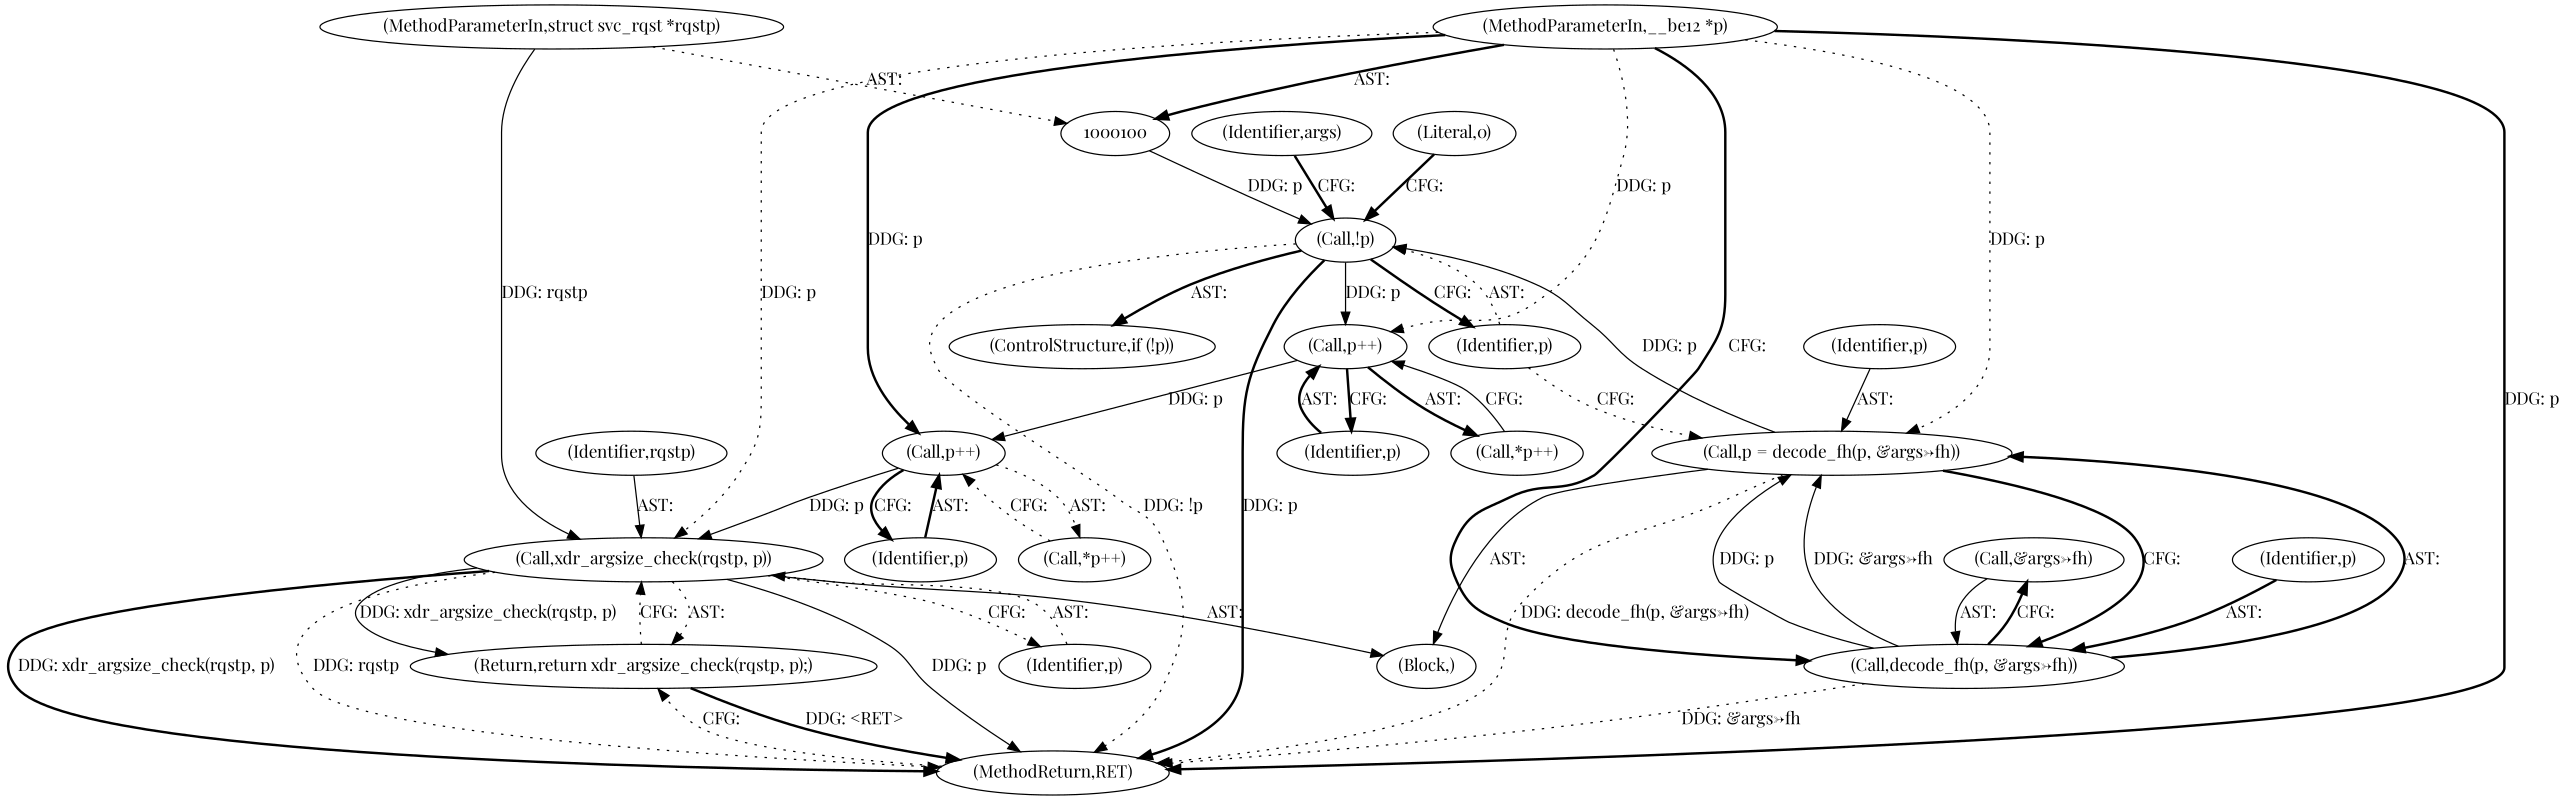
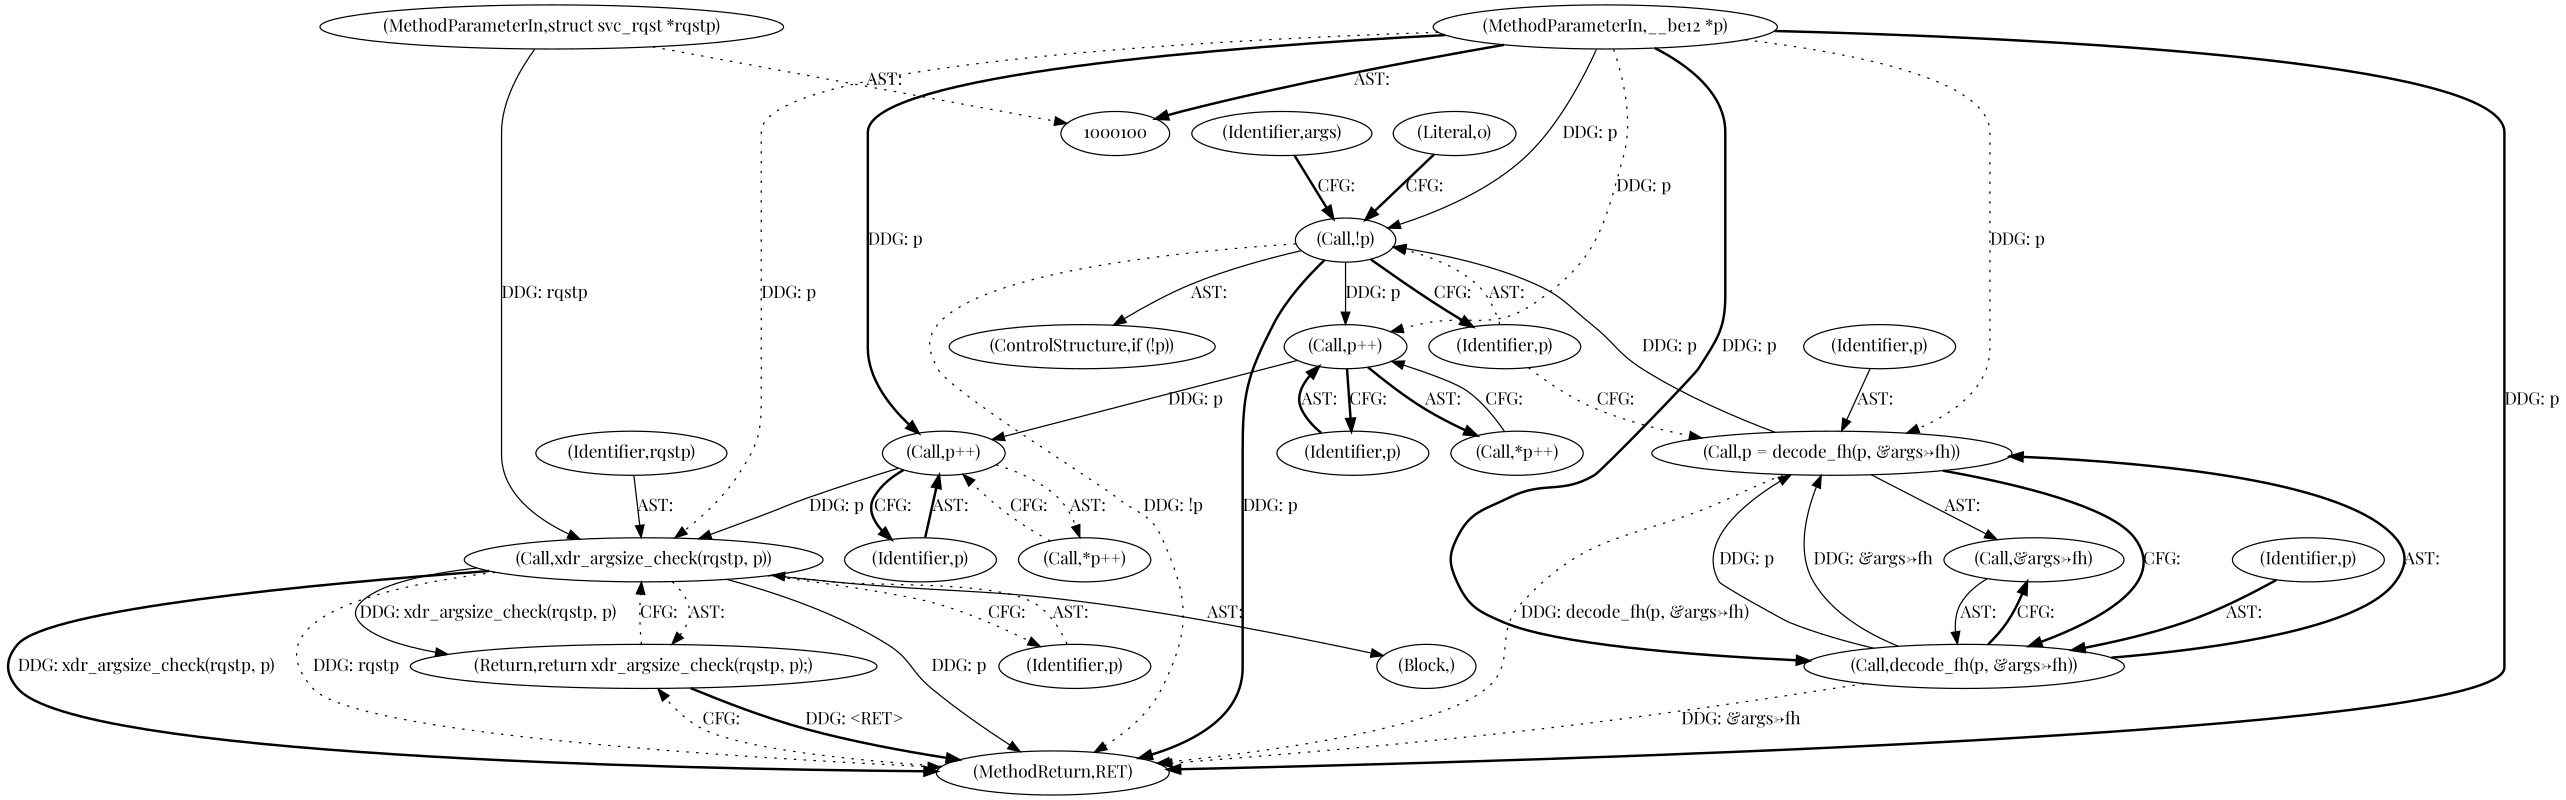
(1224, 185) -> (1520, 162)
(1210, 277) -> (1210, 277)
(1750, 347) -> (1750, 347)
(1540, 499) -> (1929, 504)
